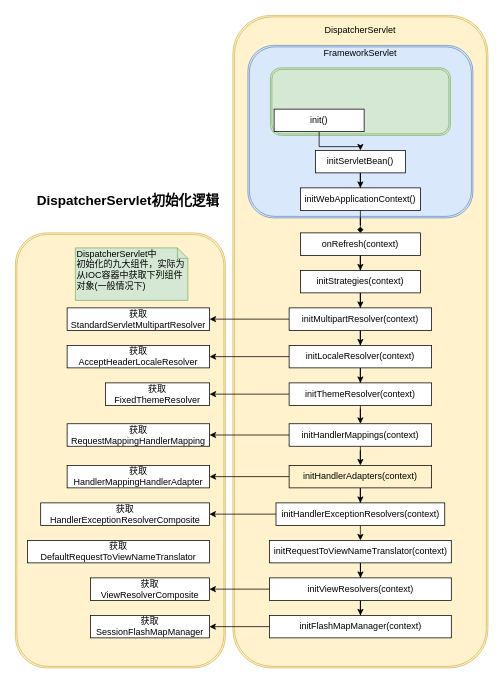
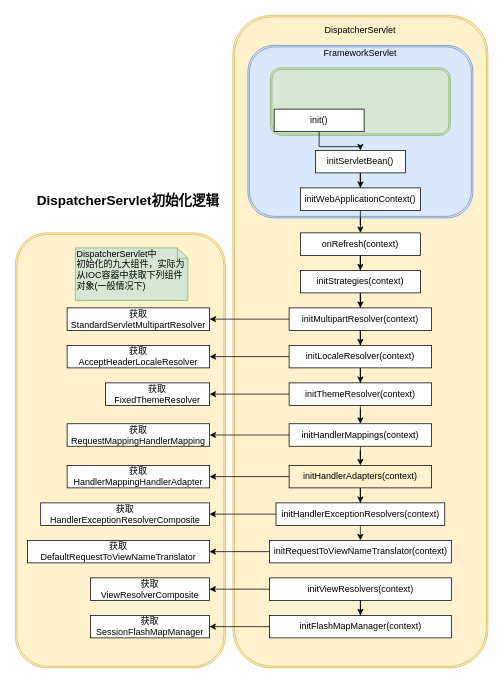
(360, 226) -> (360, 226)
(360, 573) -> (242, 552)
